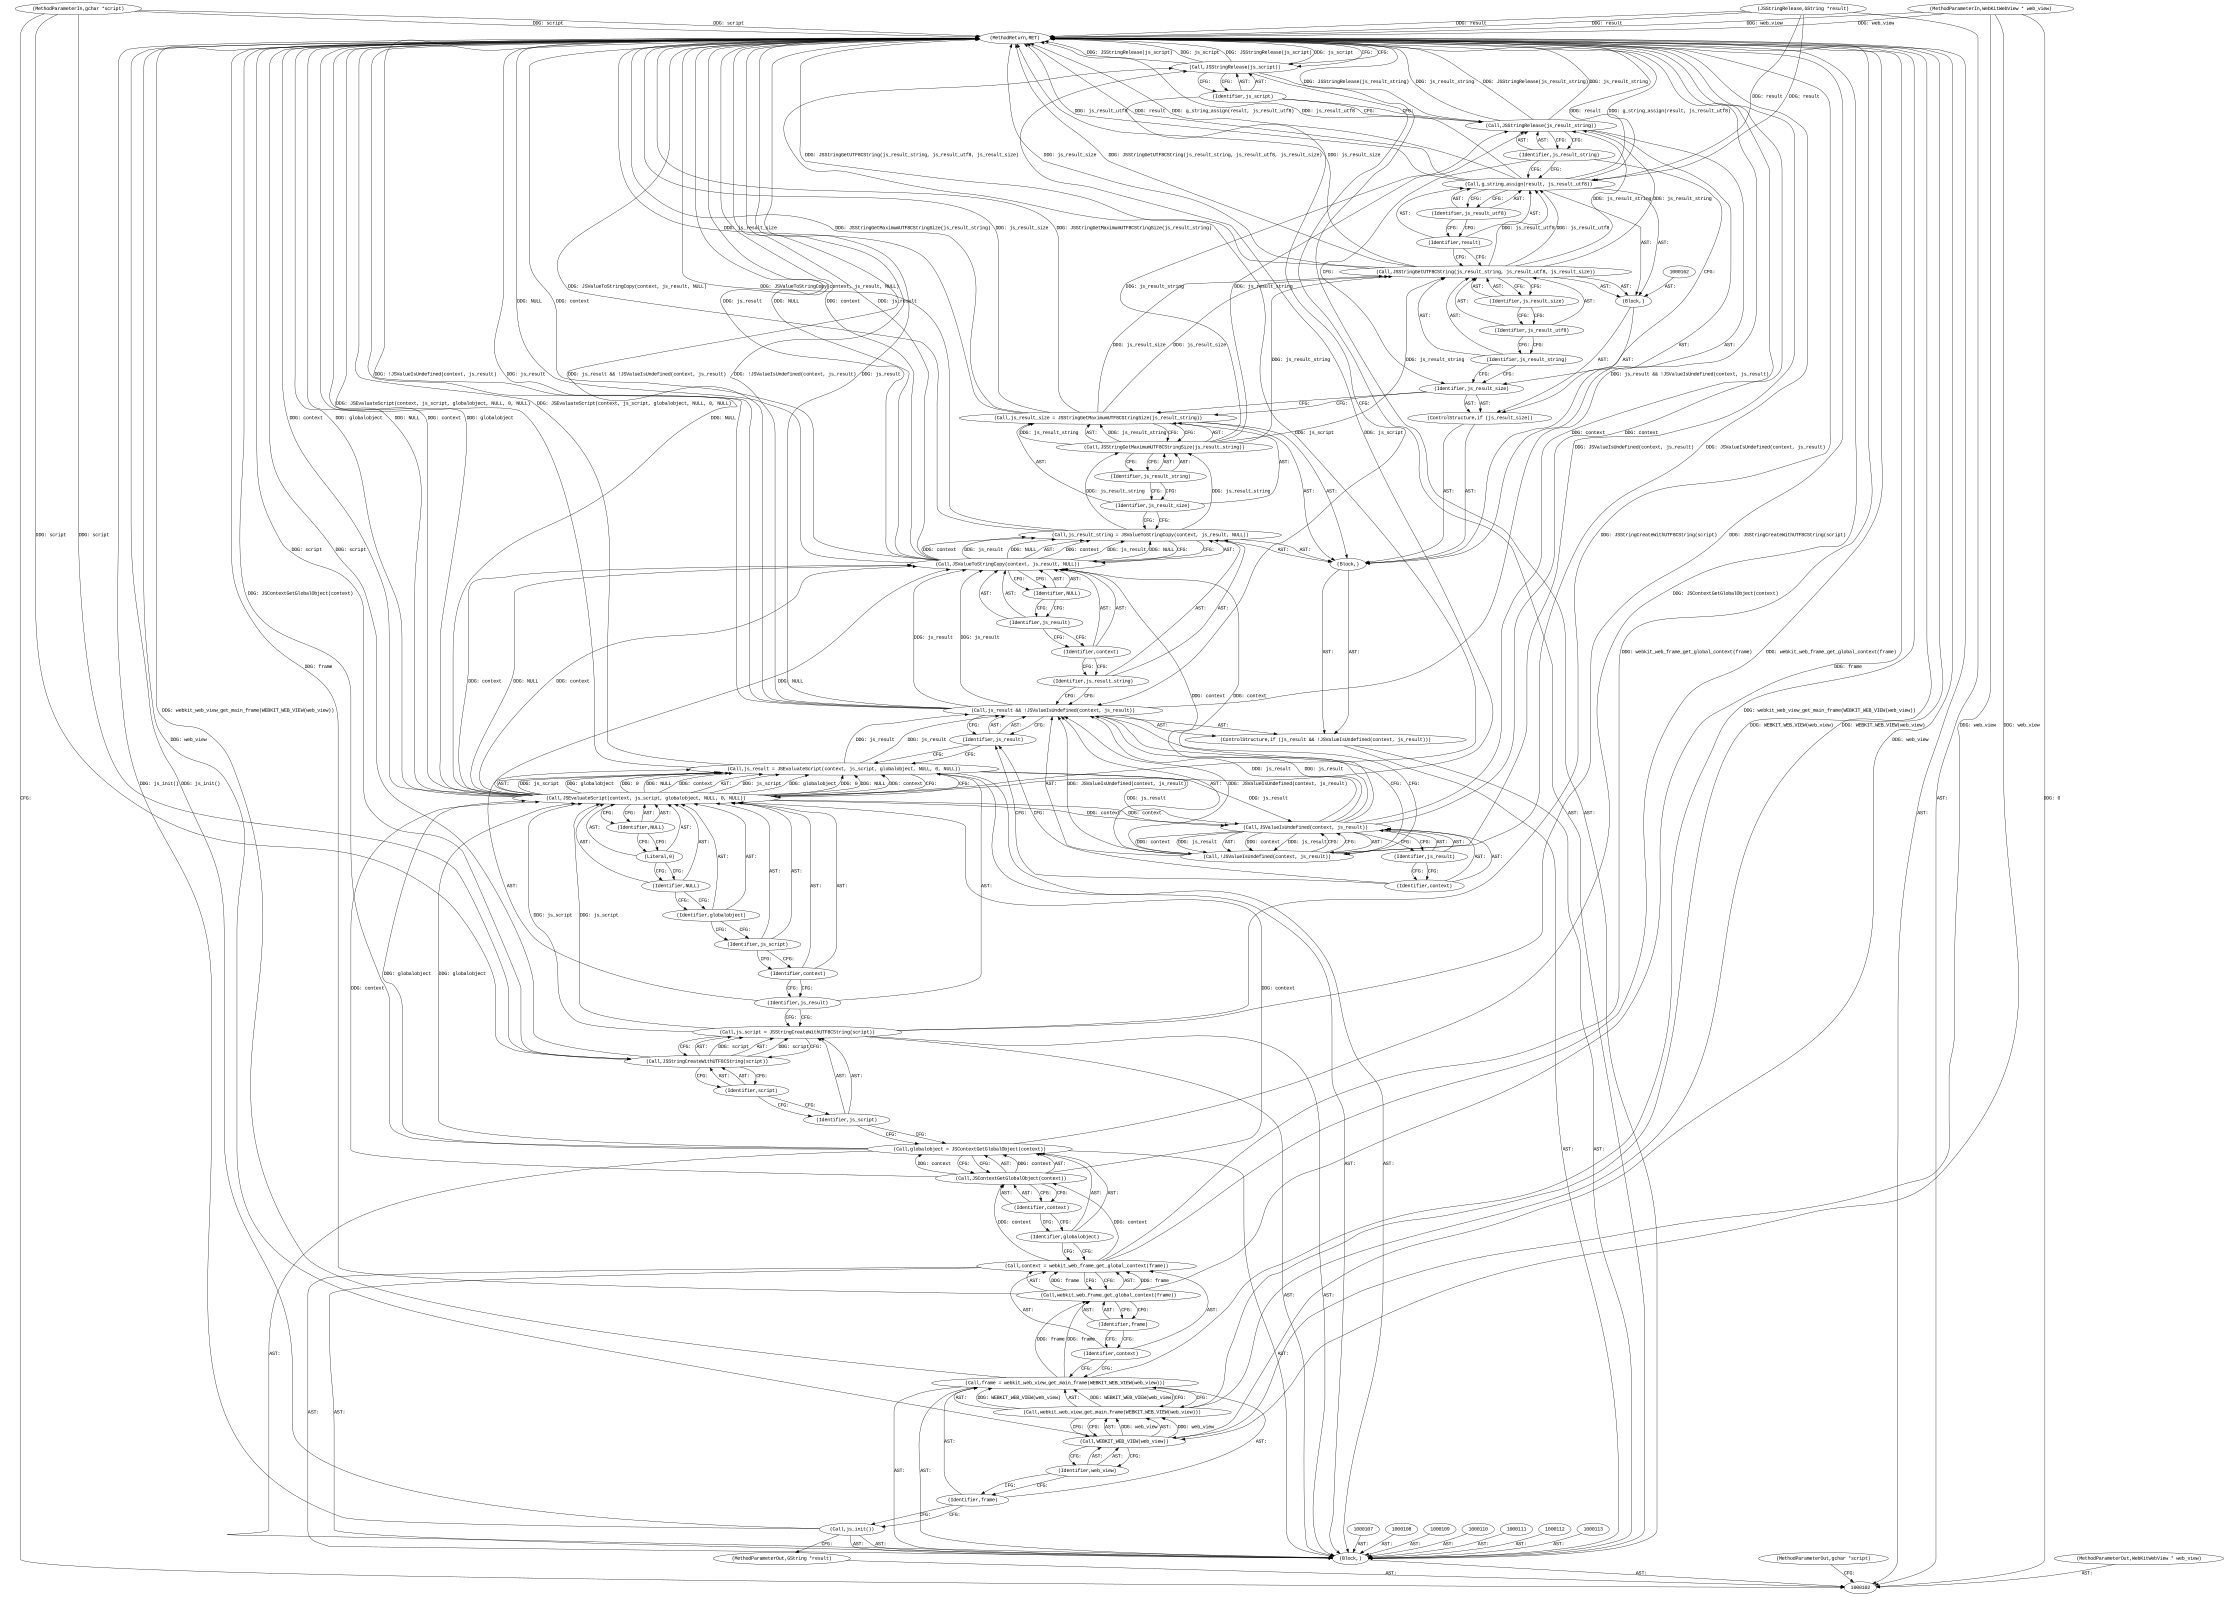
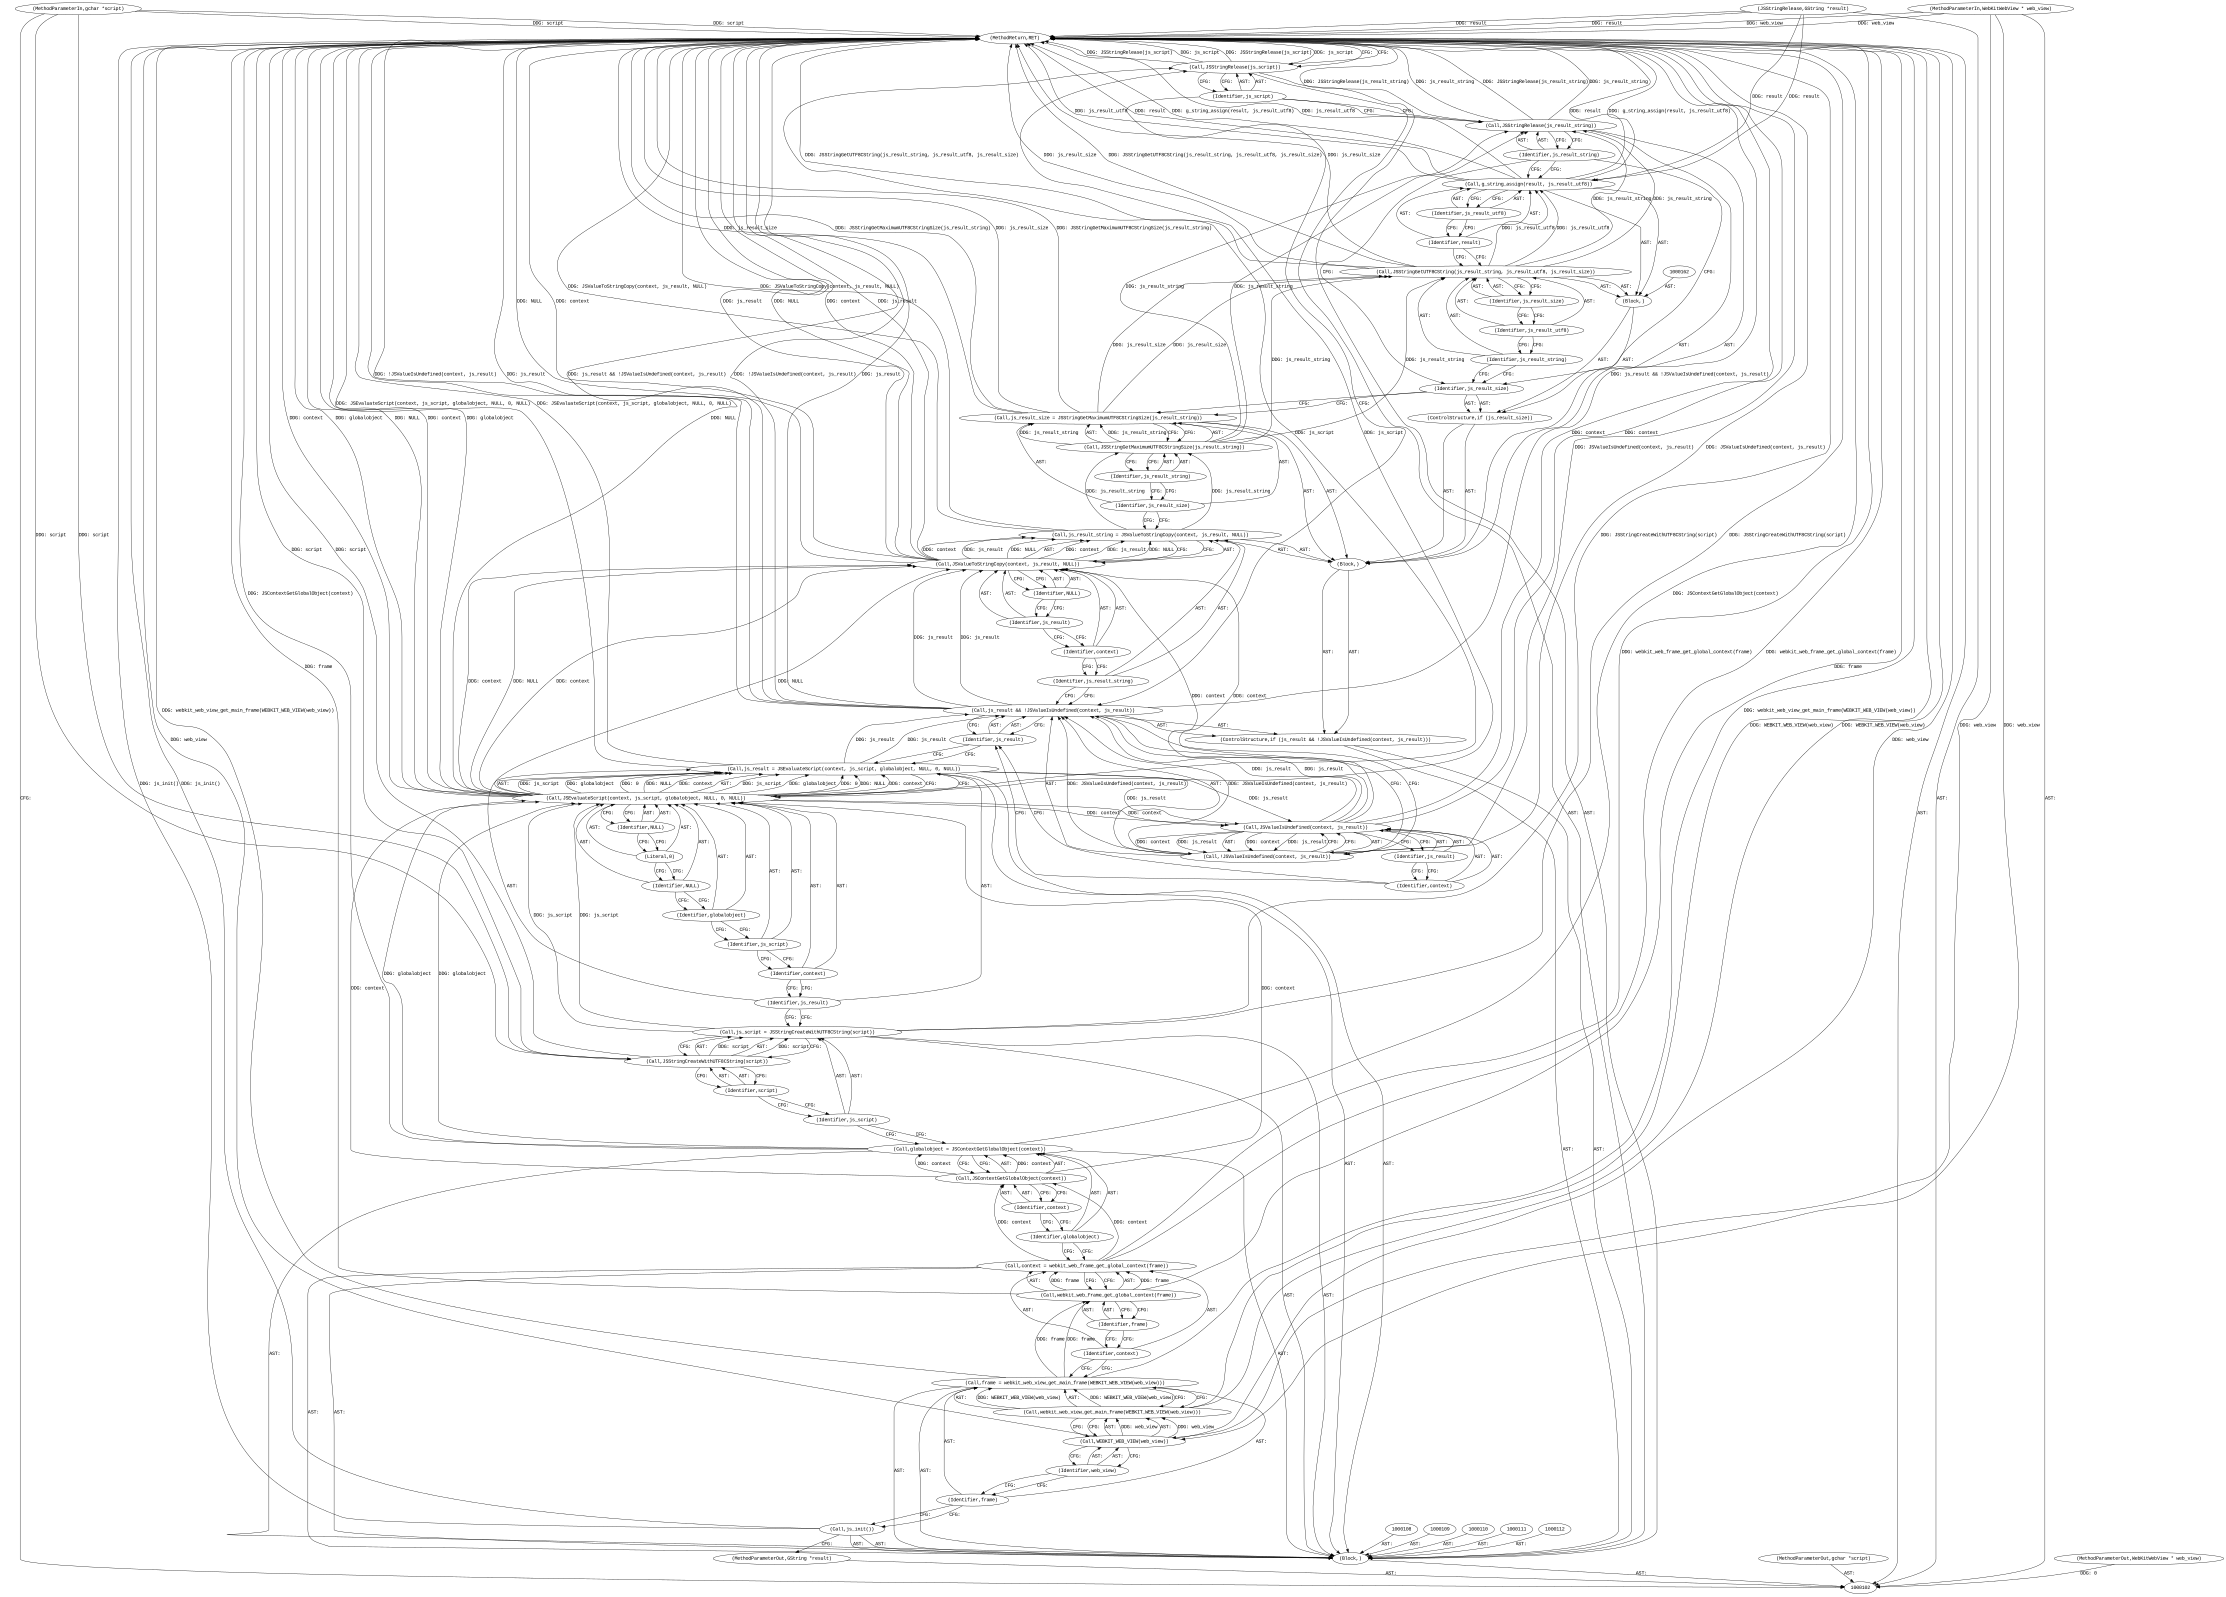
(2052, 798) -> (2052, 798)
(1363, 1529) -> none
(1593, 1529) -> none
(1851, 1573) -> (1851, 1573)
(2089, 1573) -> (2089, 1573)
